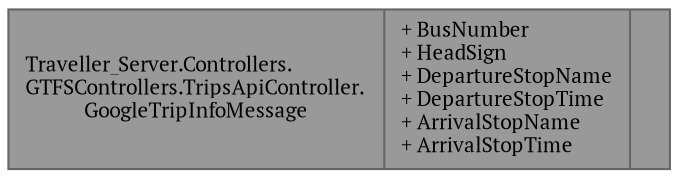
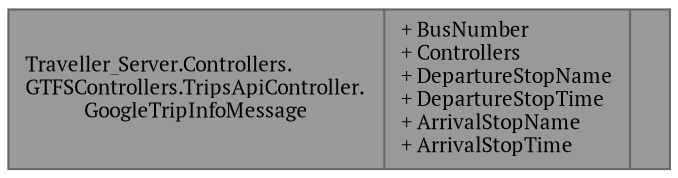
(455, 54) -> (462, 54)
